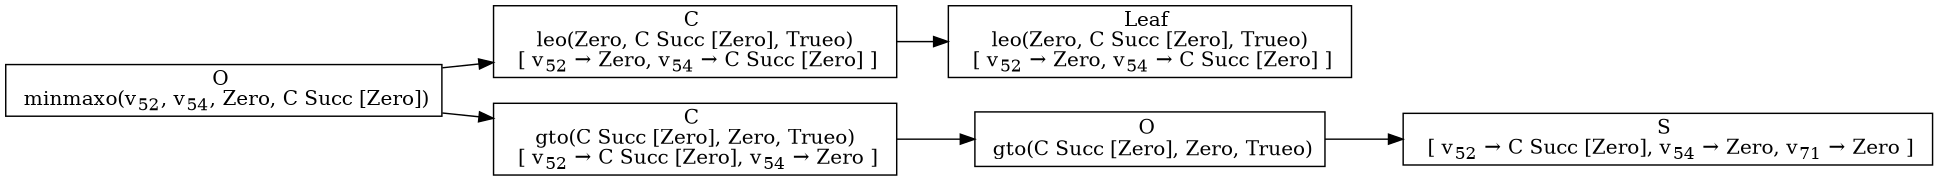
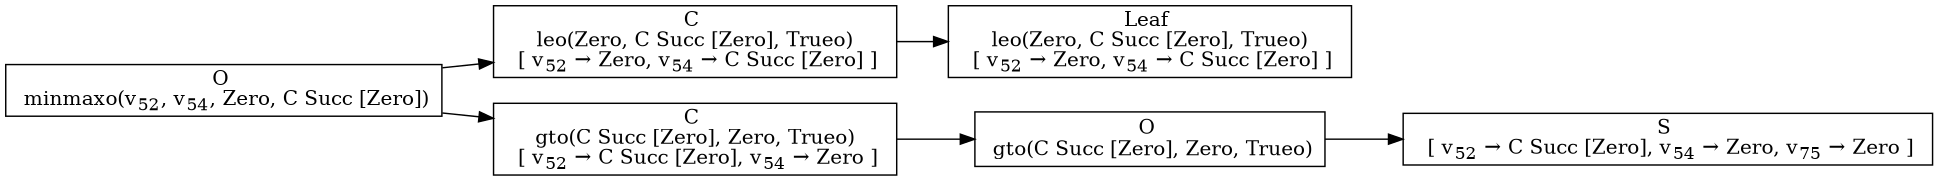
(1811, 148) -> (1811, 148)
